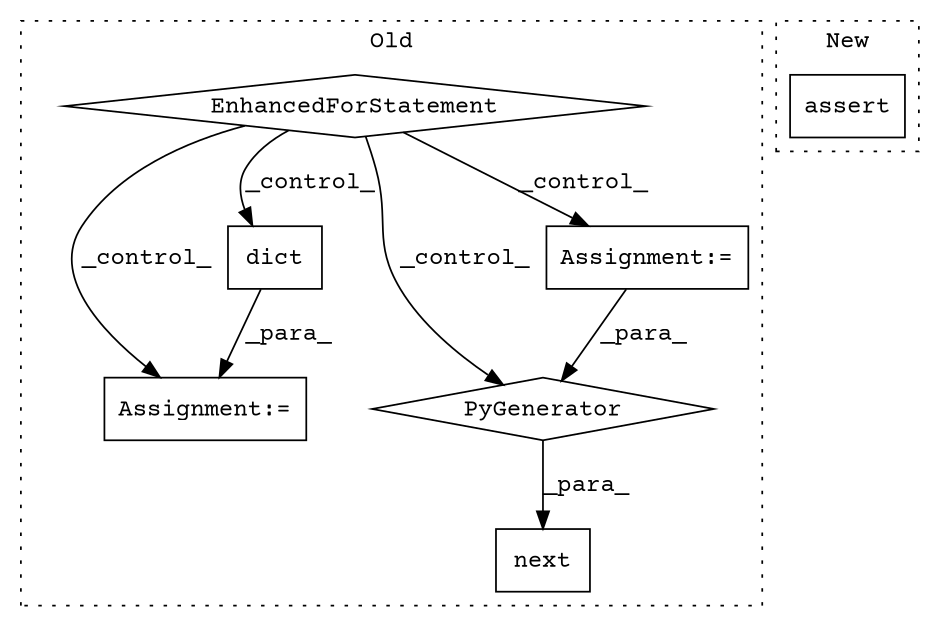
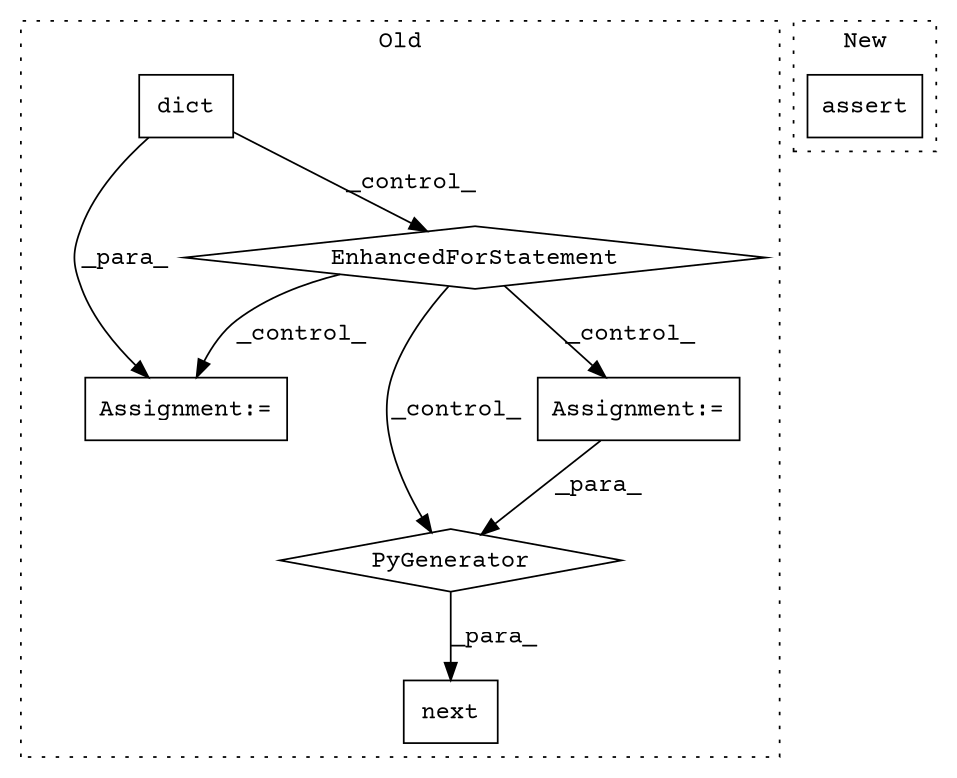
(250, 162) -> (322, 178)
